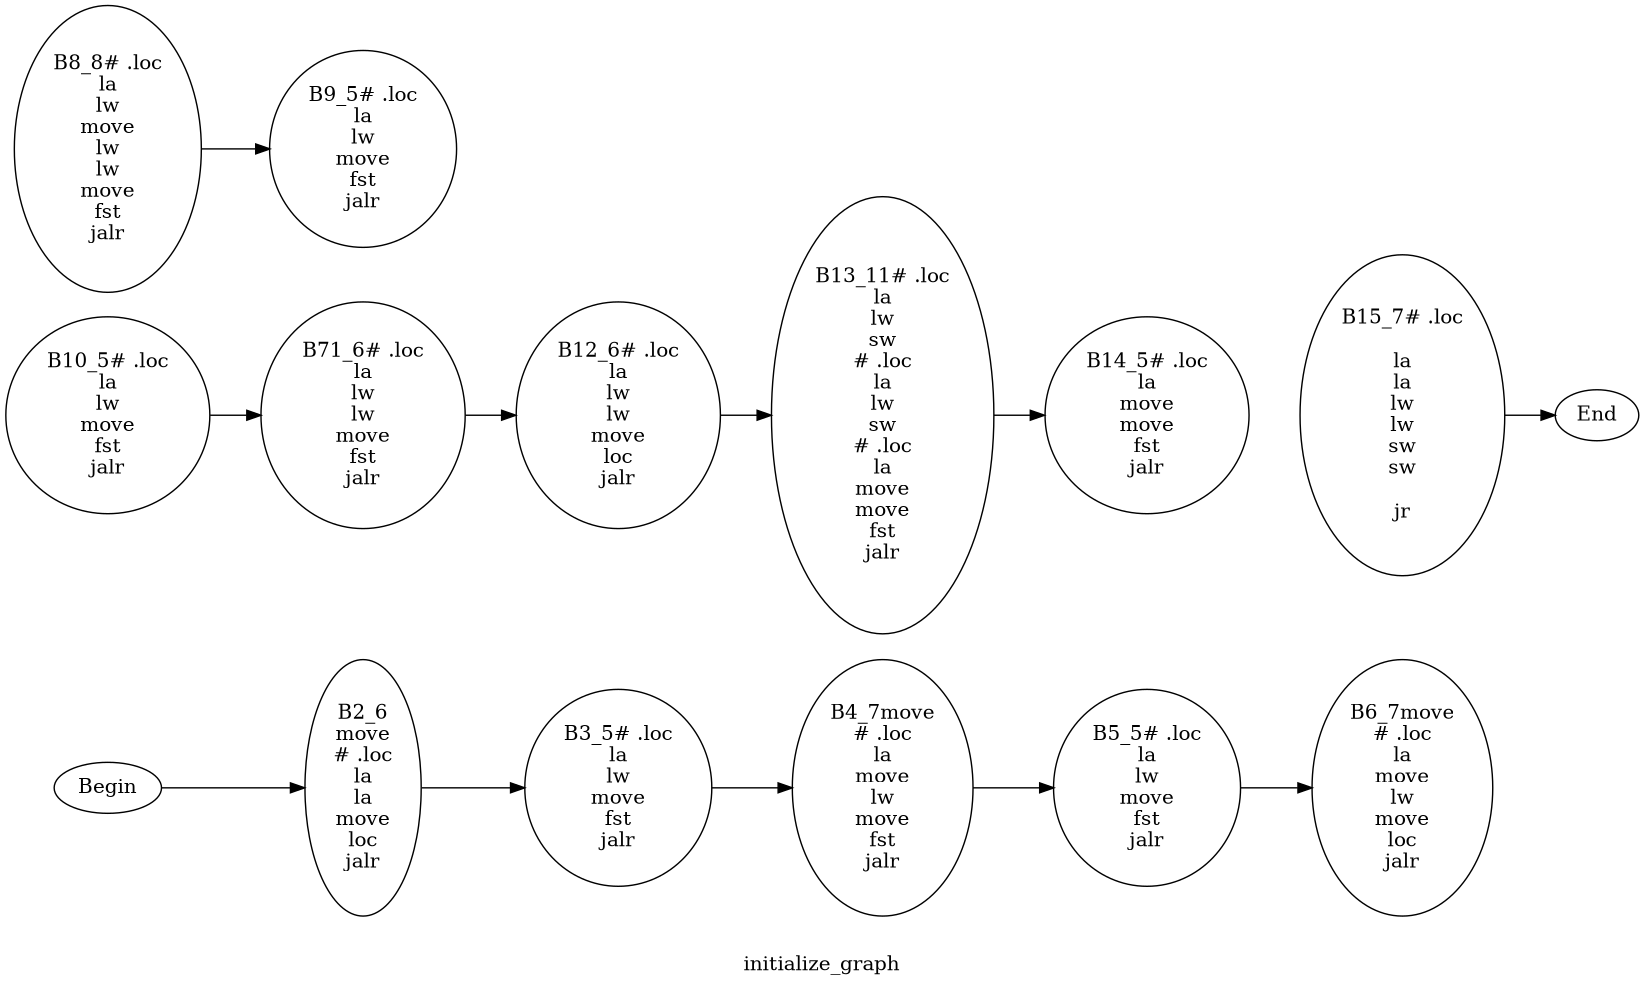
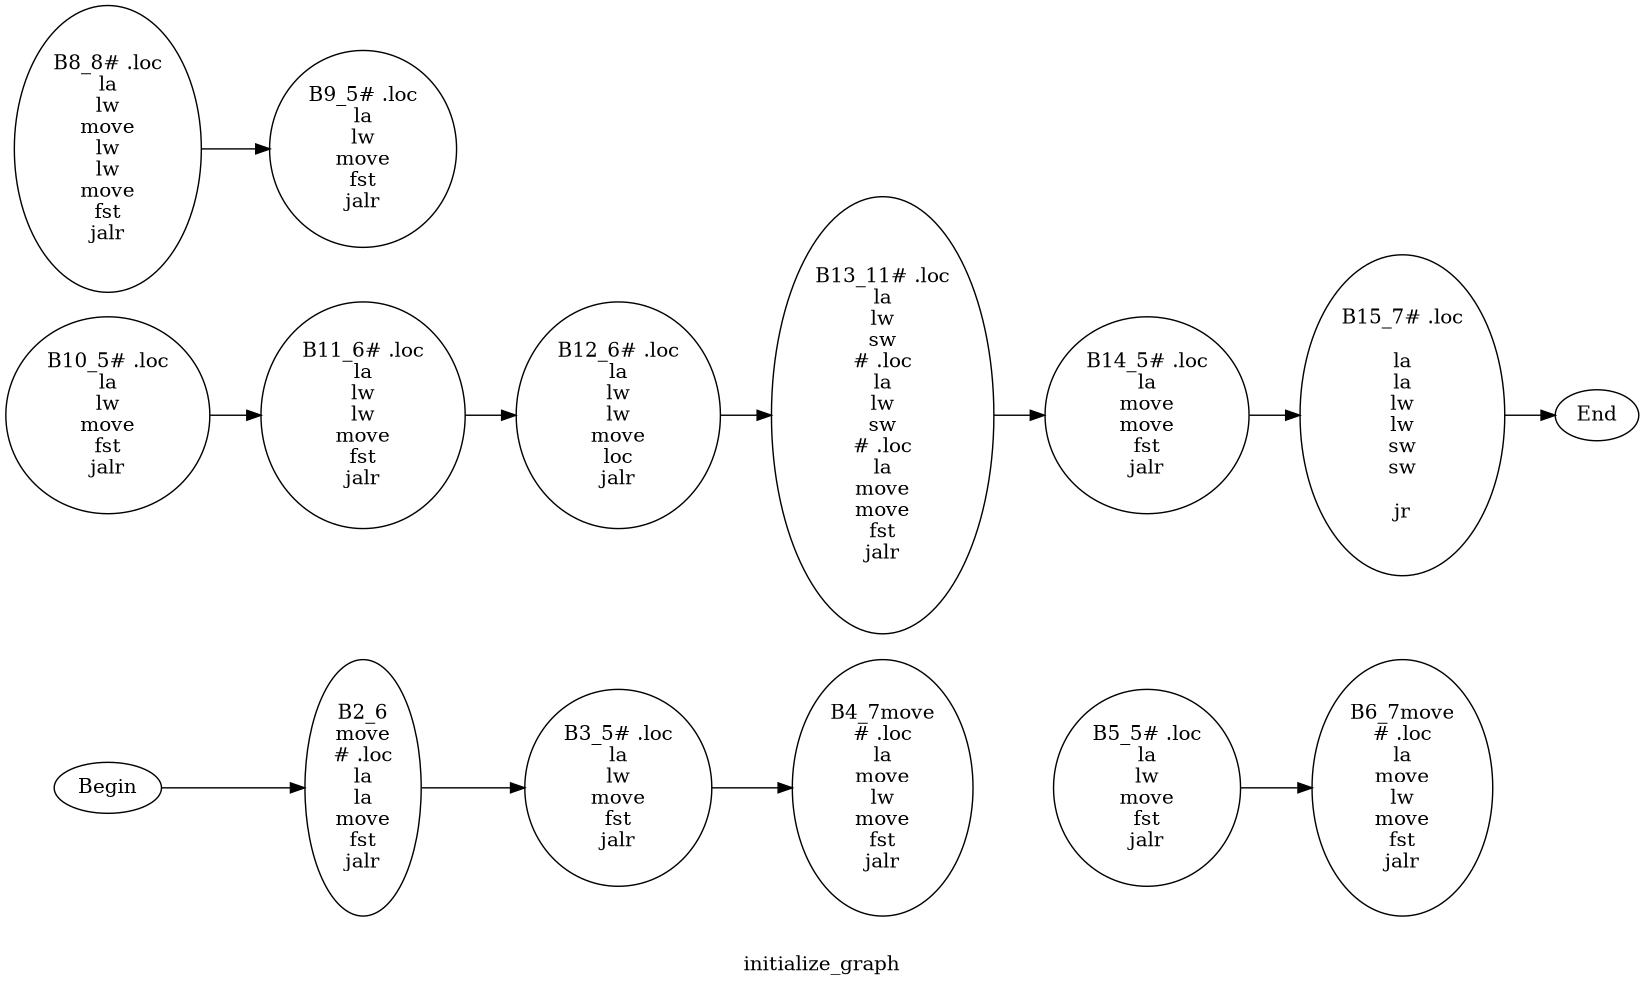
(363, 415) -> (363, 415)
none -> (1267, 415)
(363, 788) -> (363, 788)
(1006, 788) -> none
(1402, 788) -> (1402, 788)
